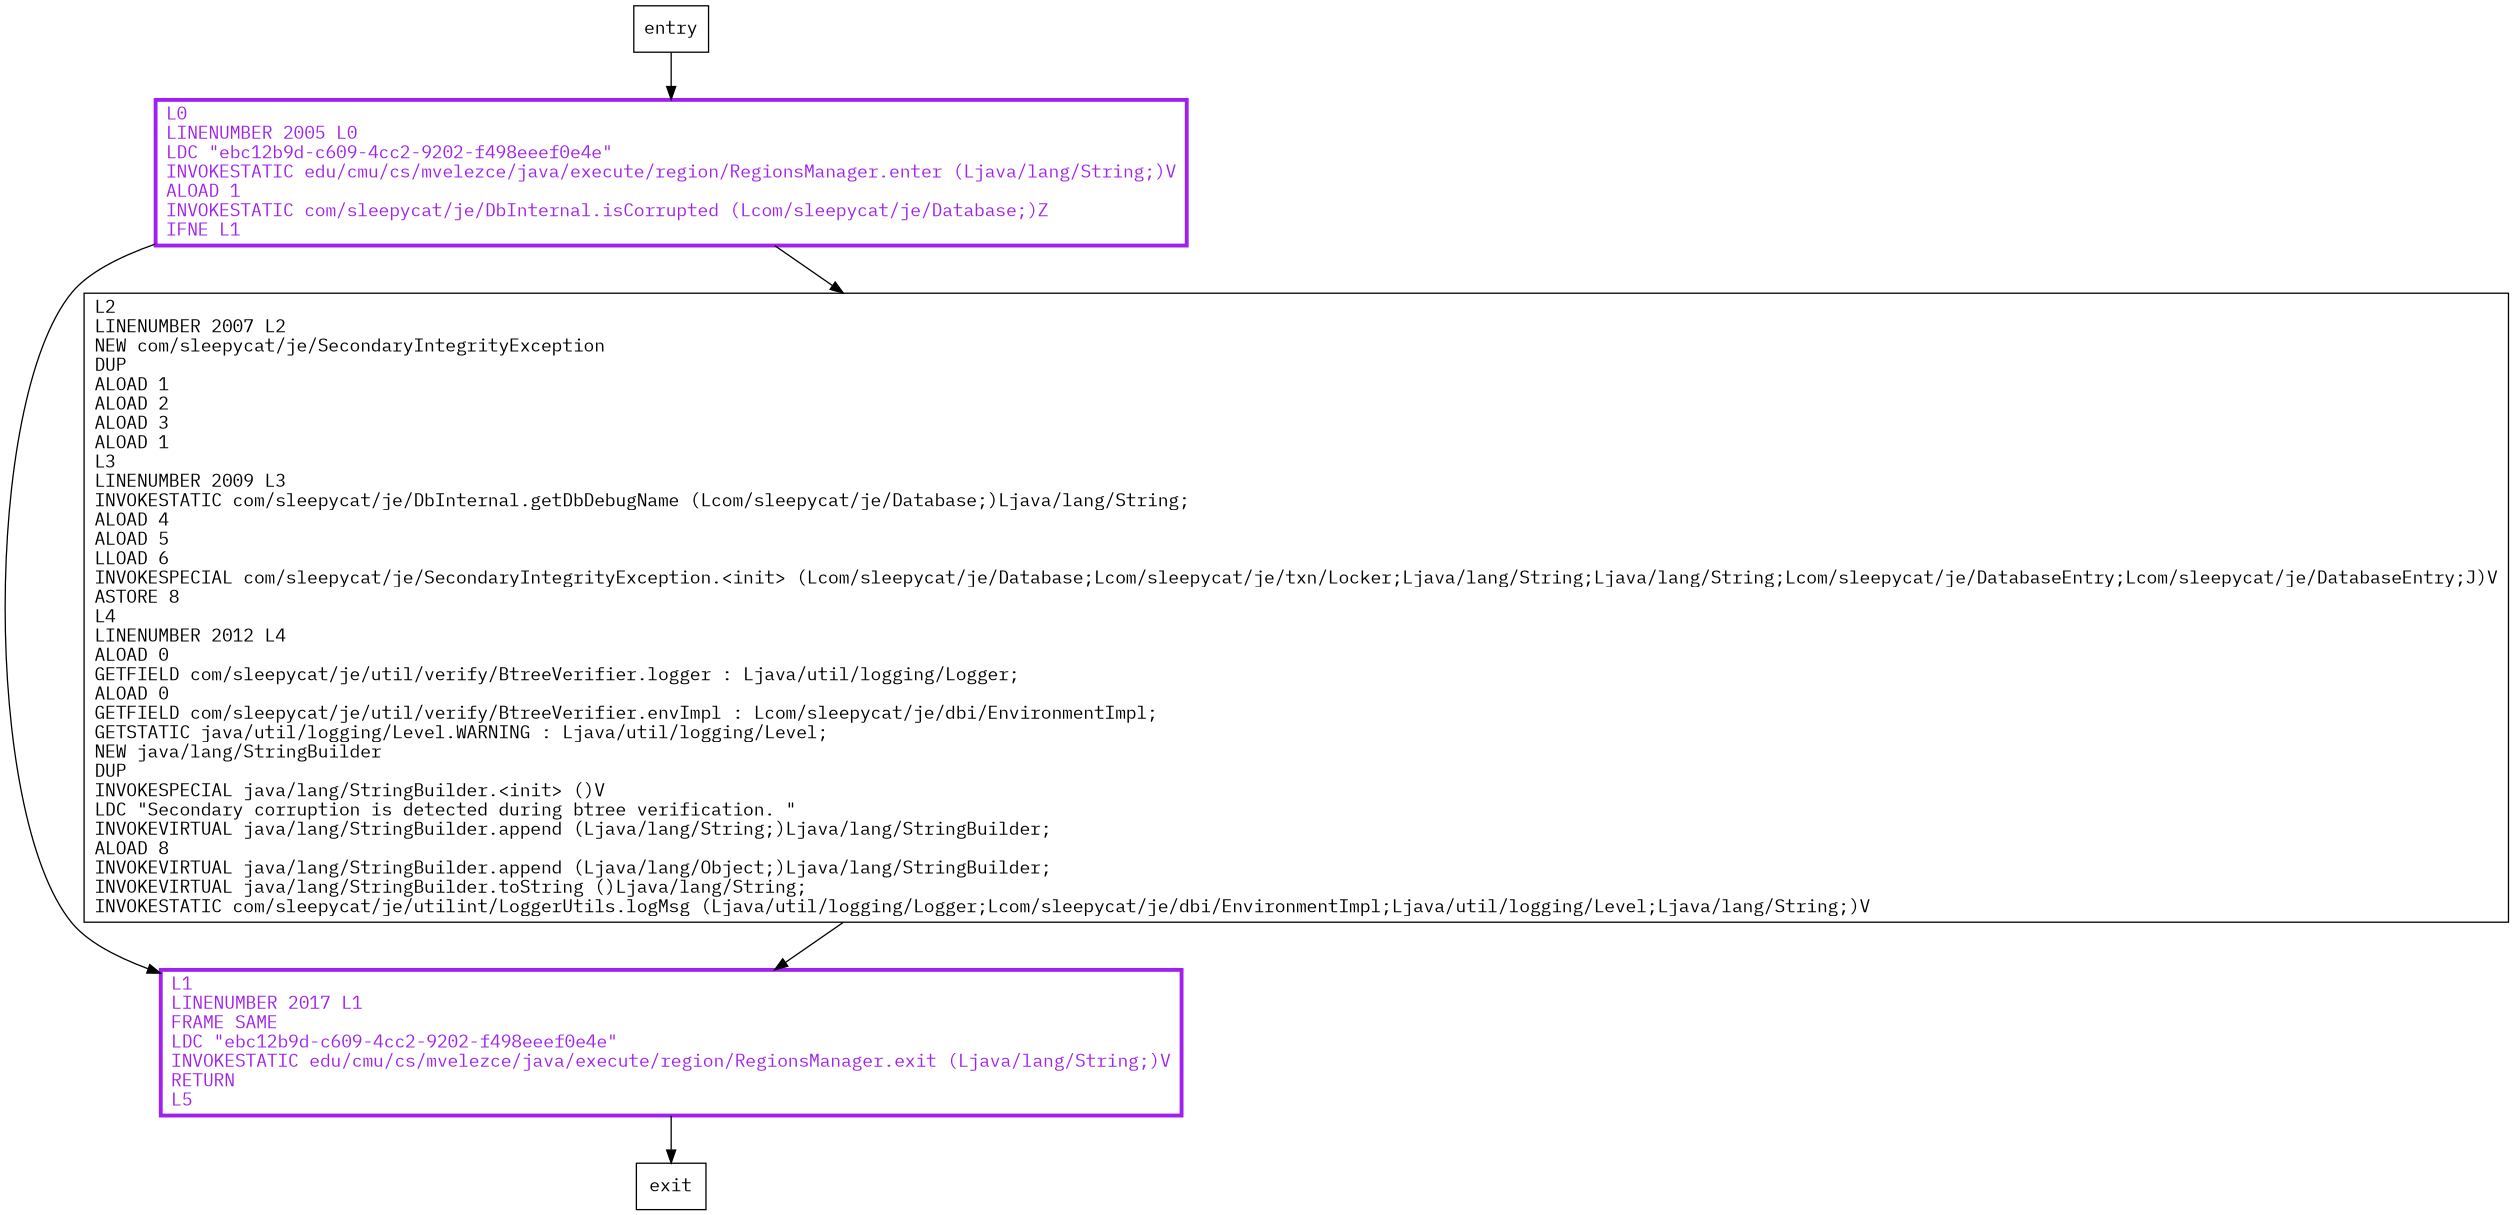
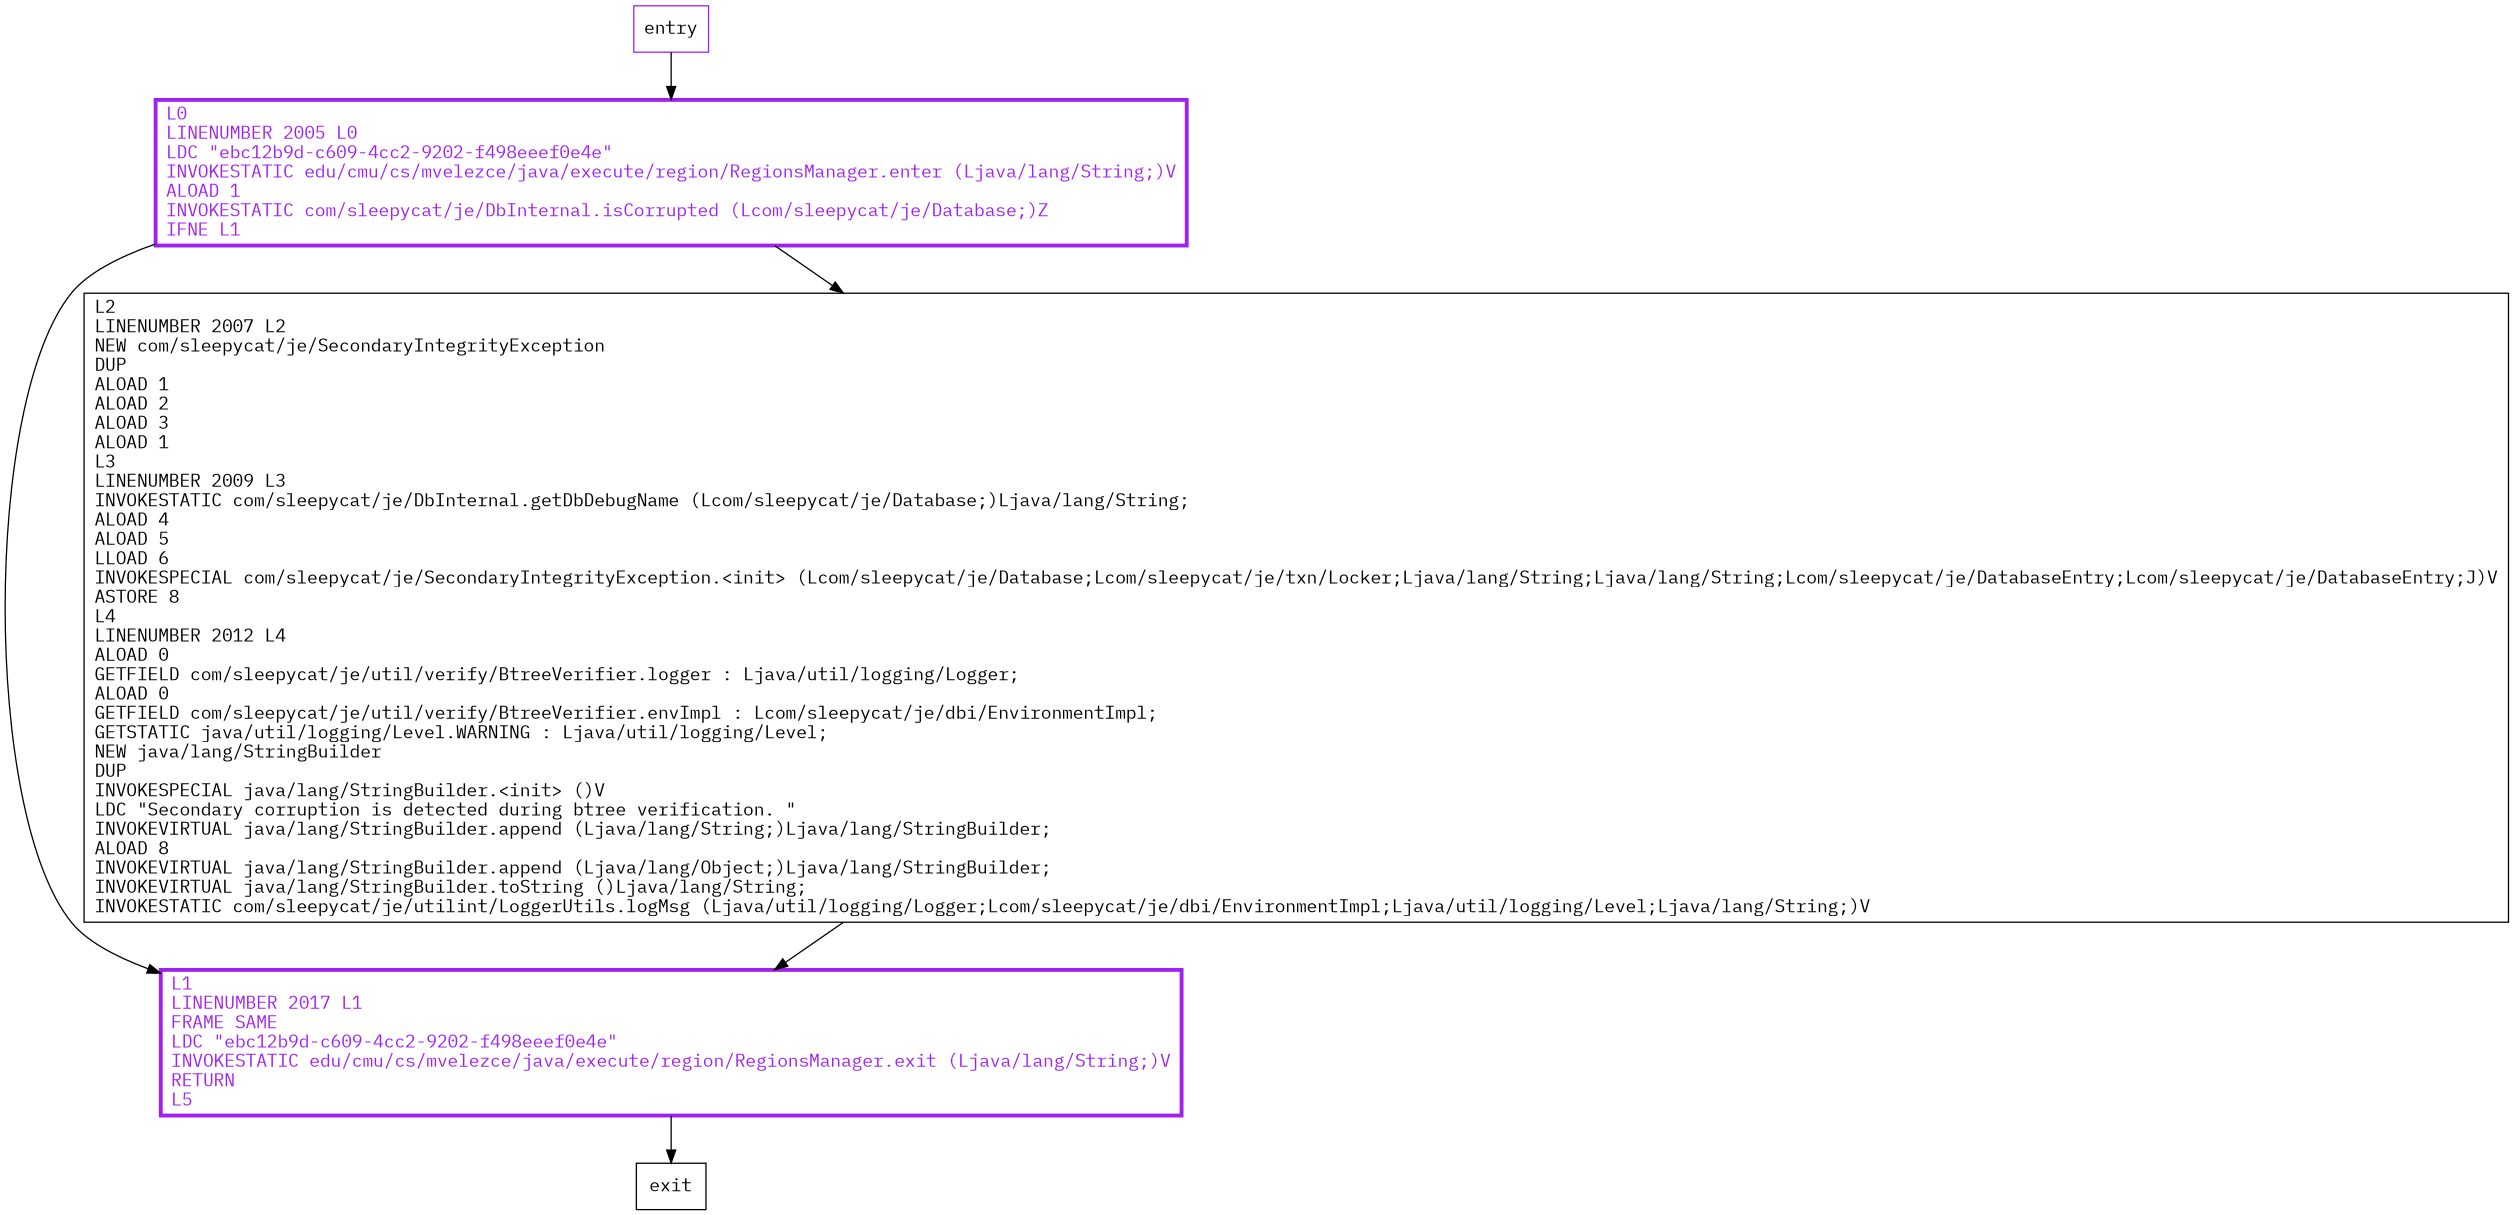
(671, 29) -> (671, 29)
